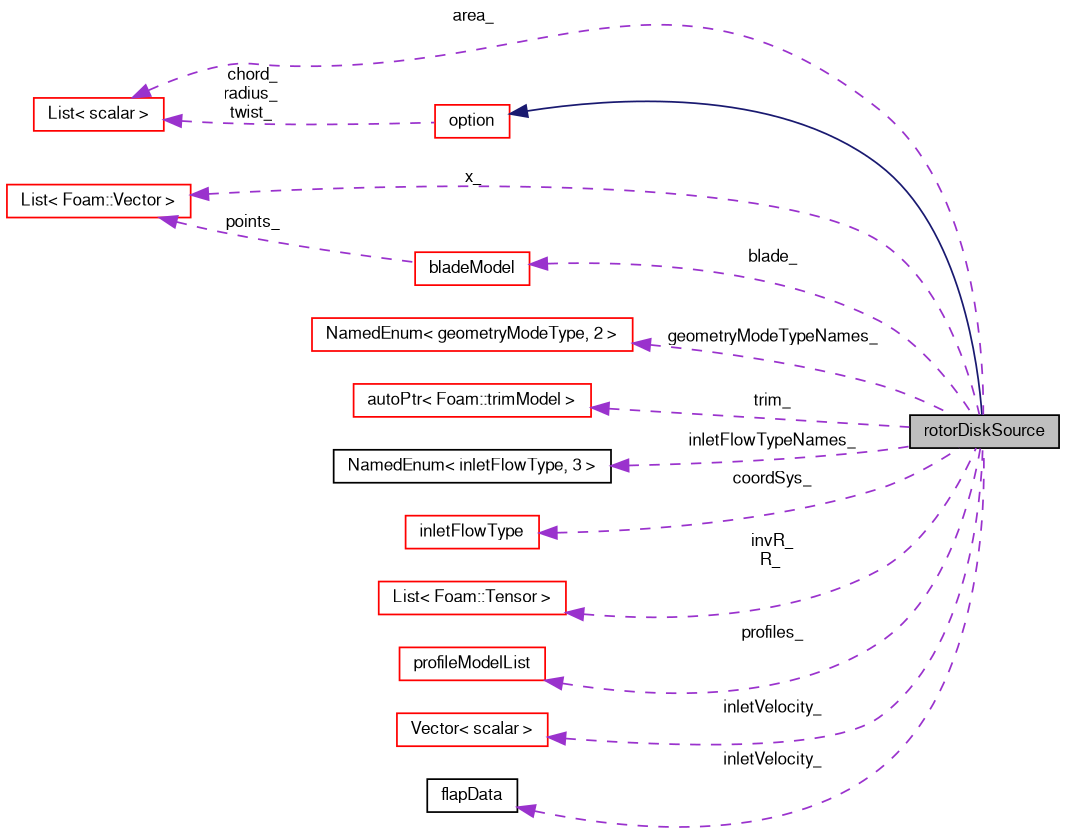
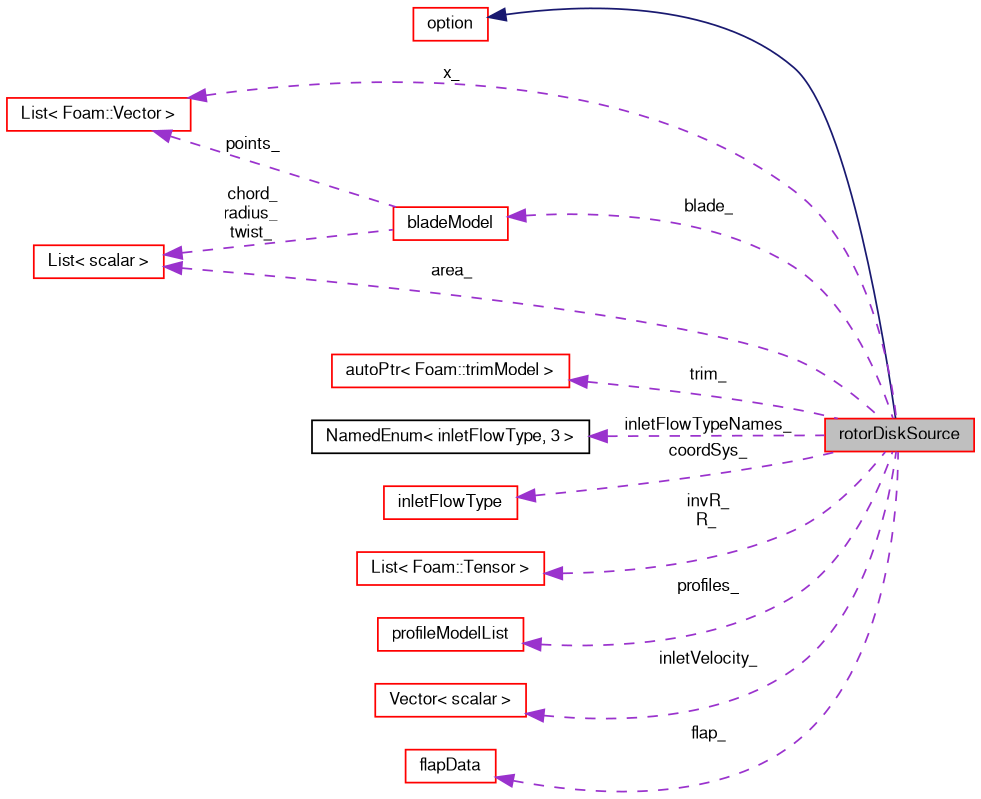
(308, 124) -> (287, 241)
(472, 335) -> none
(985, 432) -> (900, 435)
(771, 760) -> (707, 734)
(472, 796) -> (451, 766)
